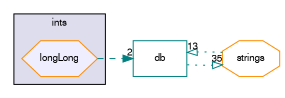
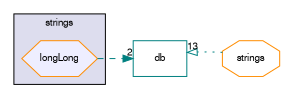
(60, 23) -> (60, 23)
(200, 65) -> none
